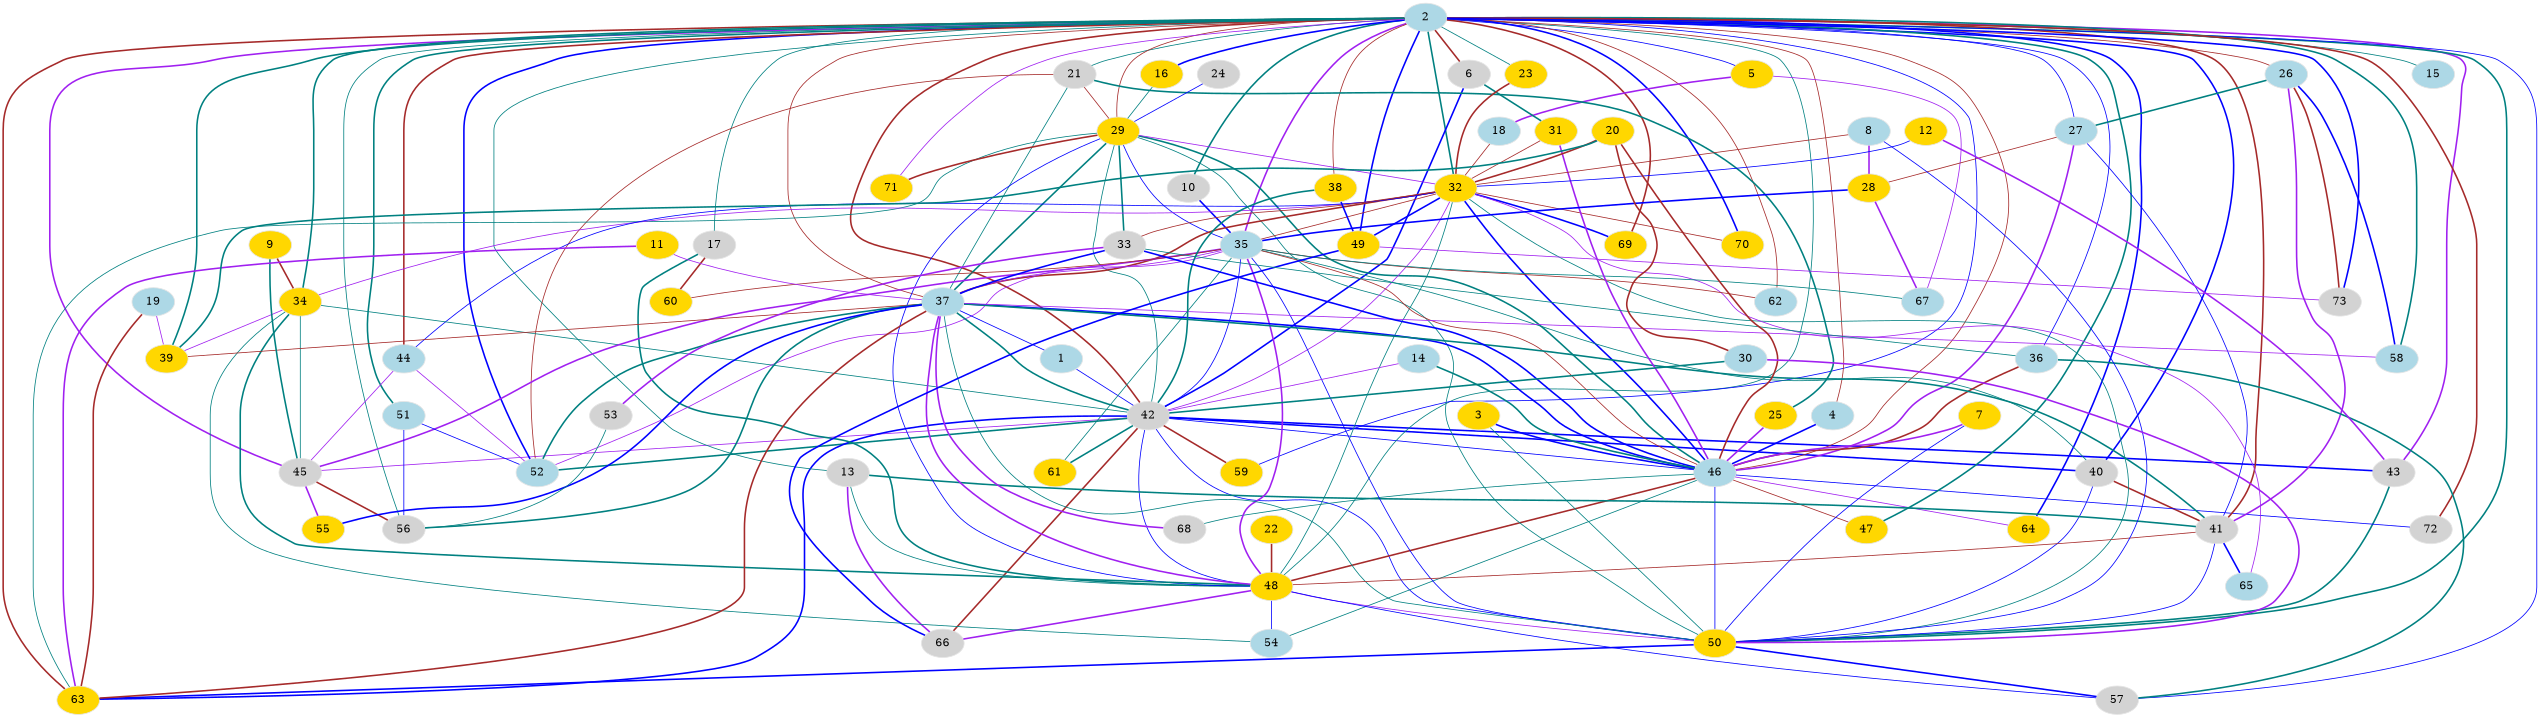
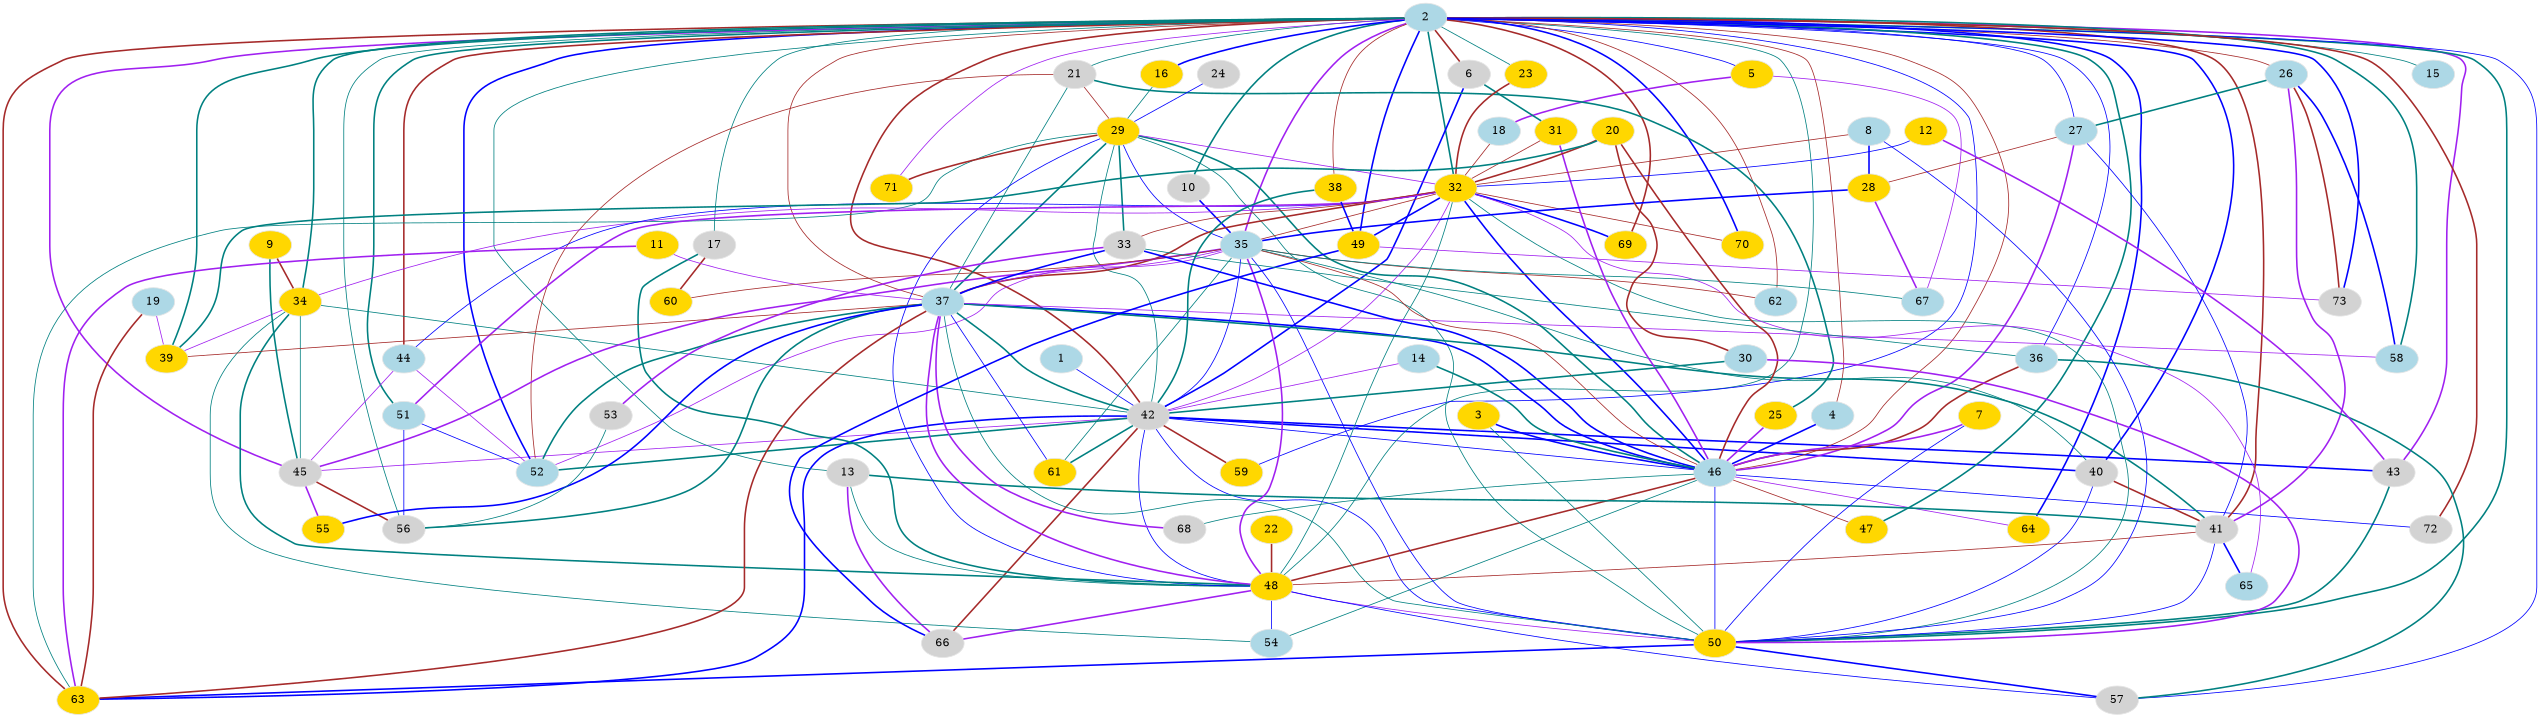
(1236, 29) -> none
(1869, 160) -> (1869, 160)
none -> (651, 227)
(1002, 330) -> (999, 387)
